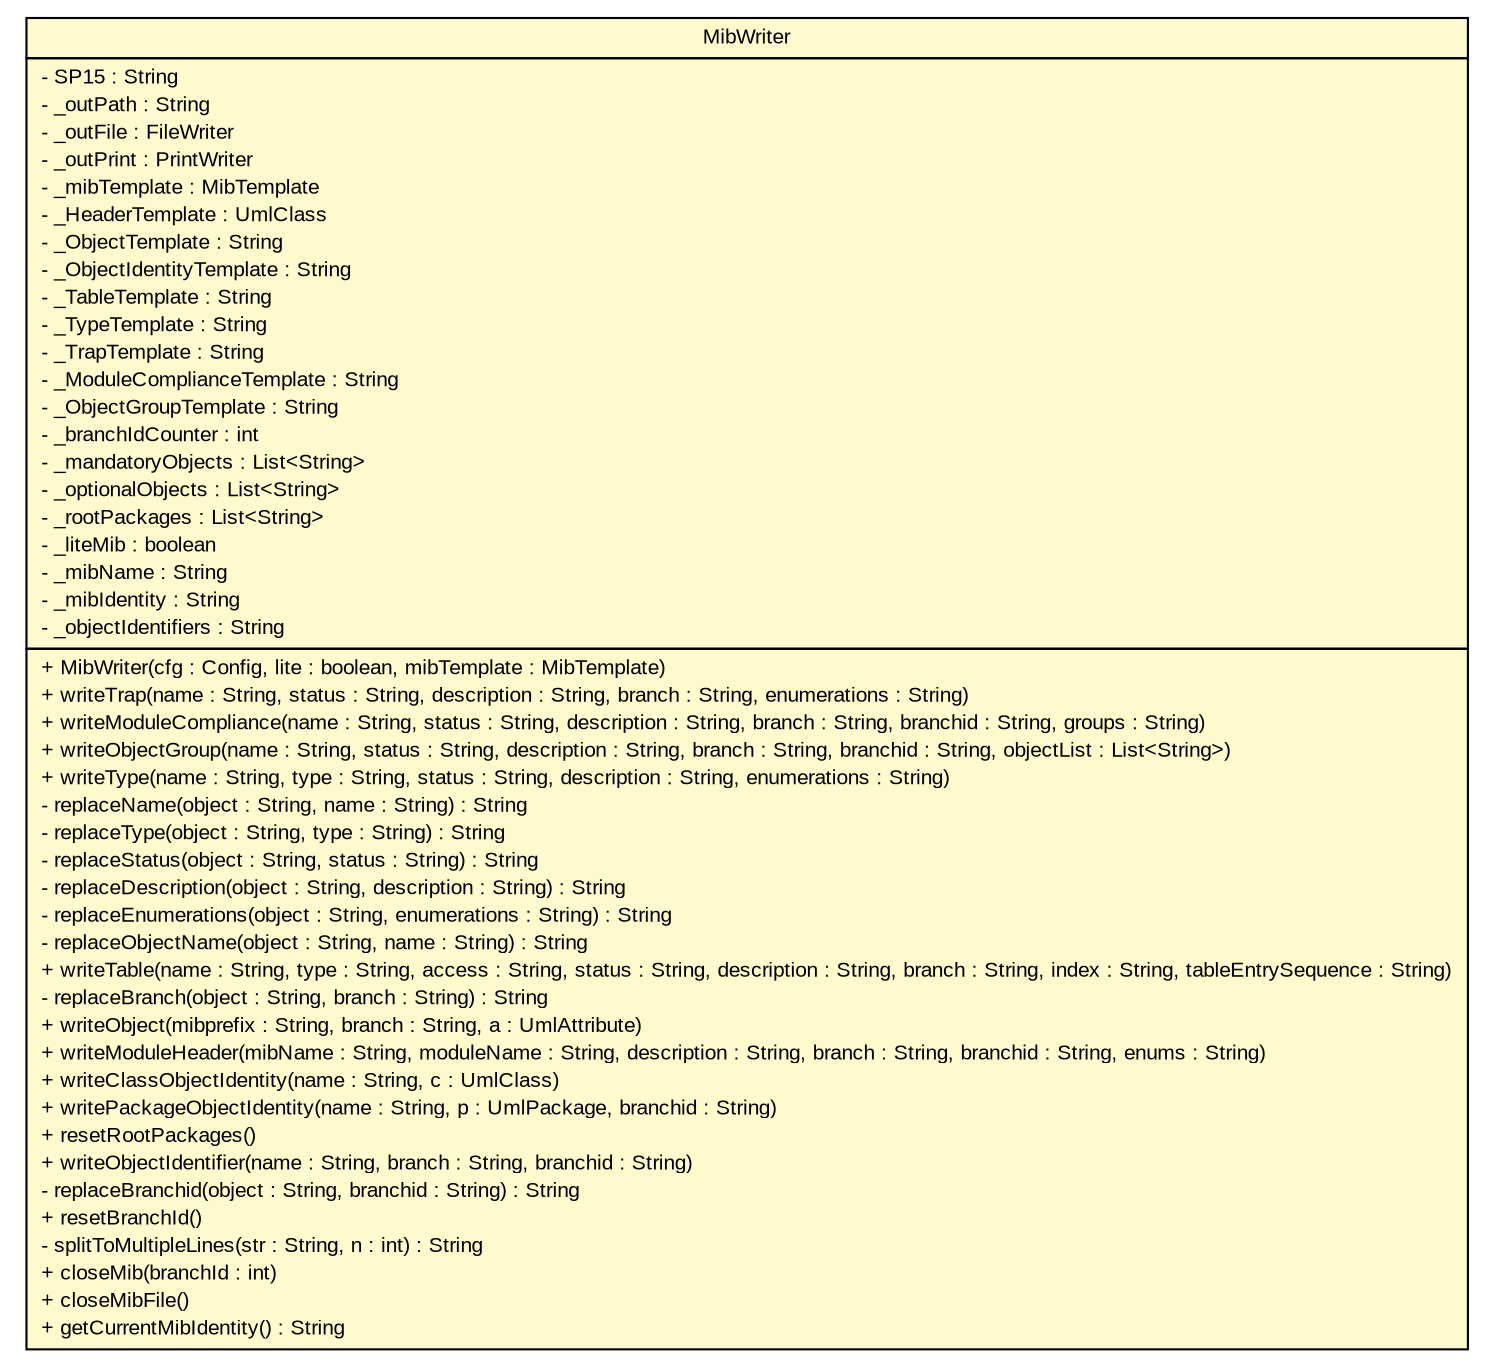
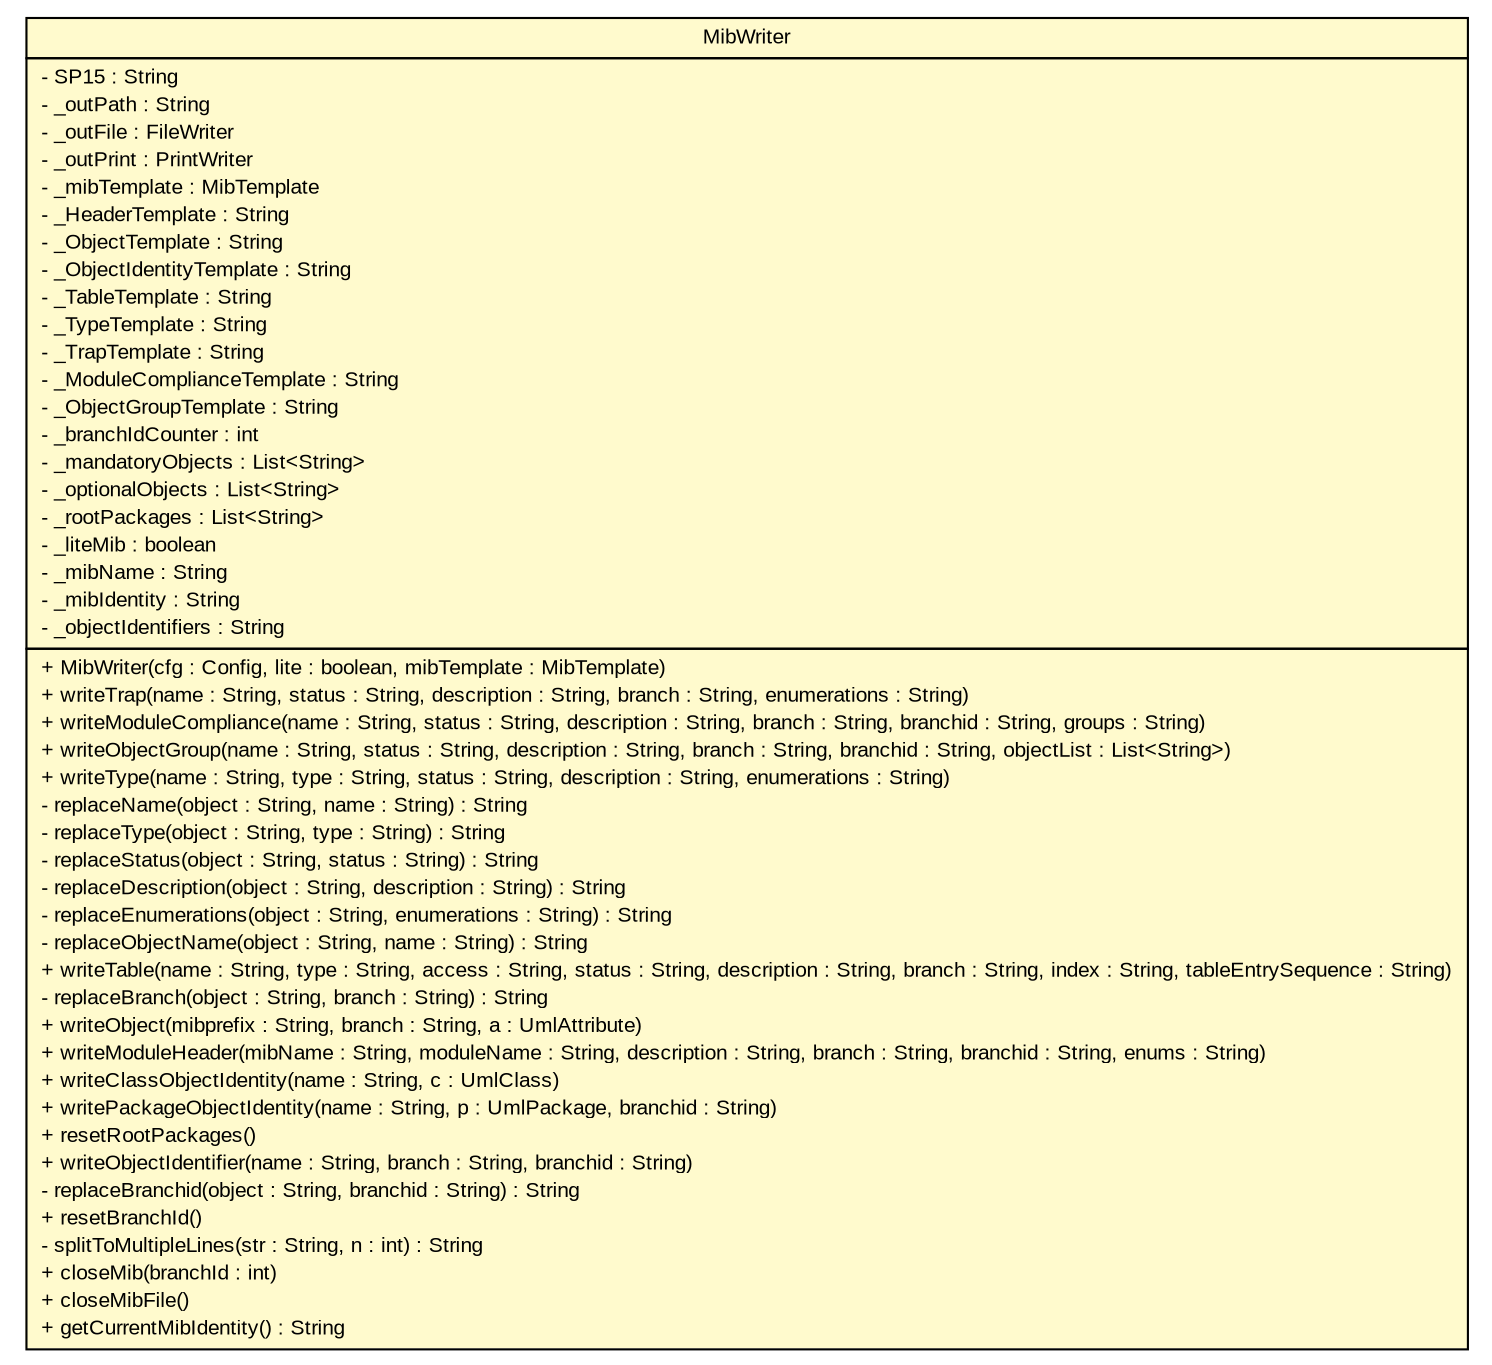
(185, 215) -> (166, 215)
